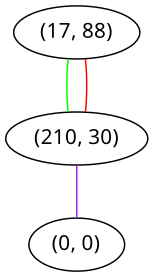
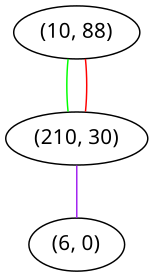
(77, 32) -> (77, 32)
(77, 245) -> (77, 245)
